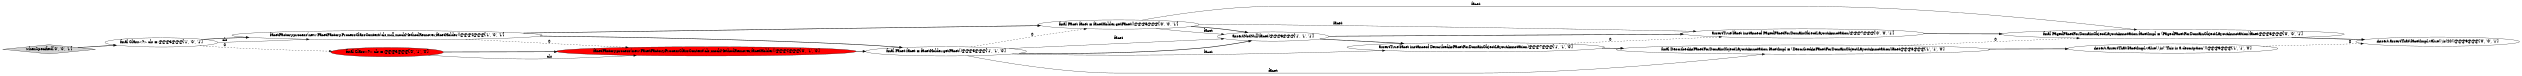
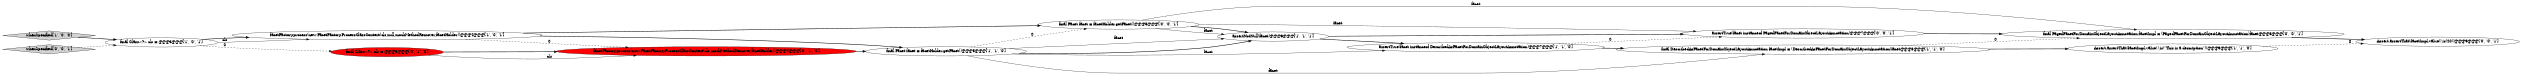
none -> (49, 36)
(96, 46) -> (96, 46)
